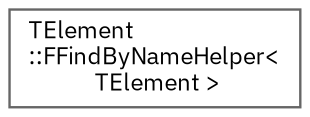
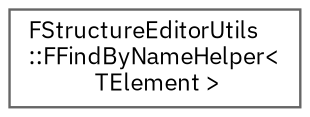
(155, 58) -> (155, 58)
